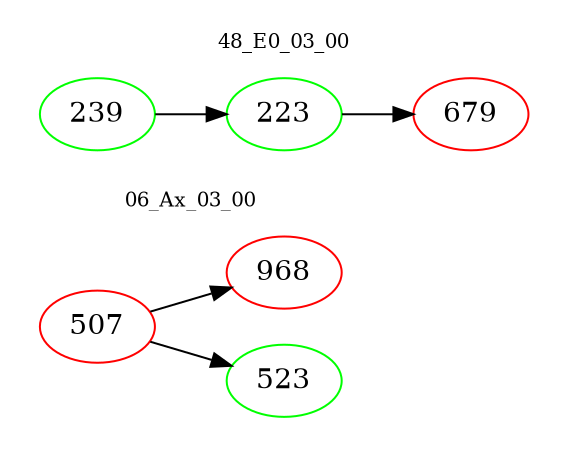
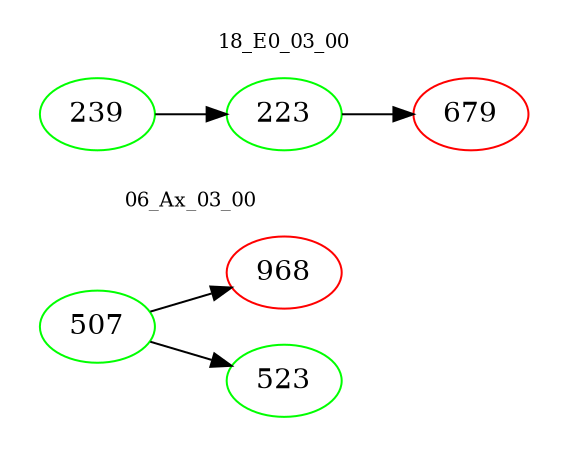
(284, 43) -> (284, 43)
(97, 327) -> (97, 327)
